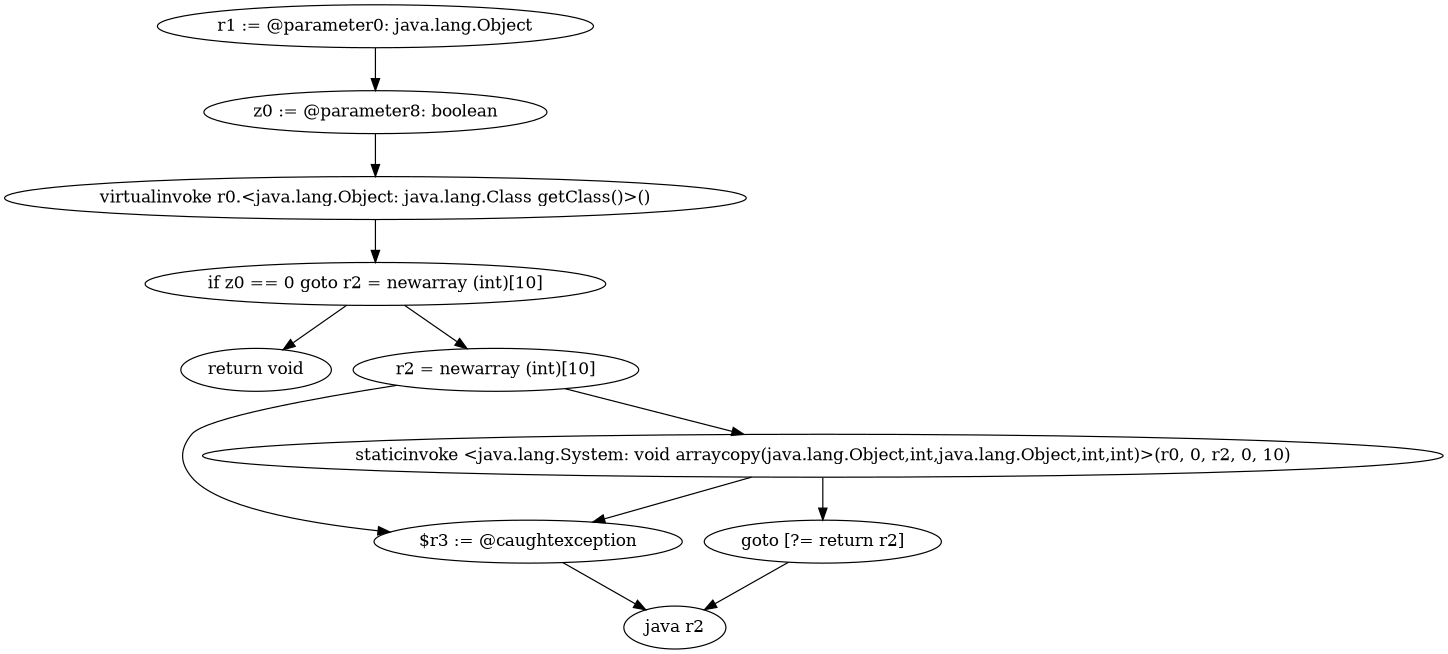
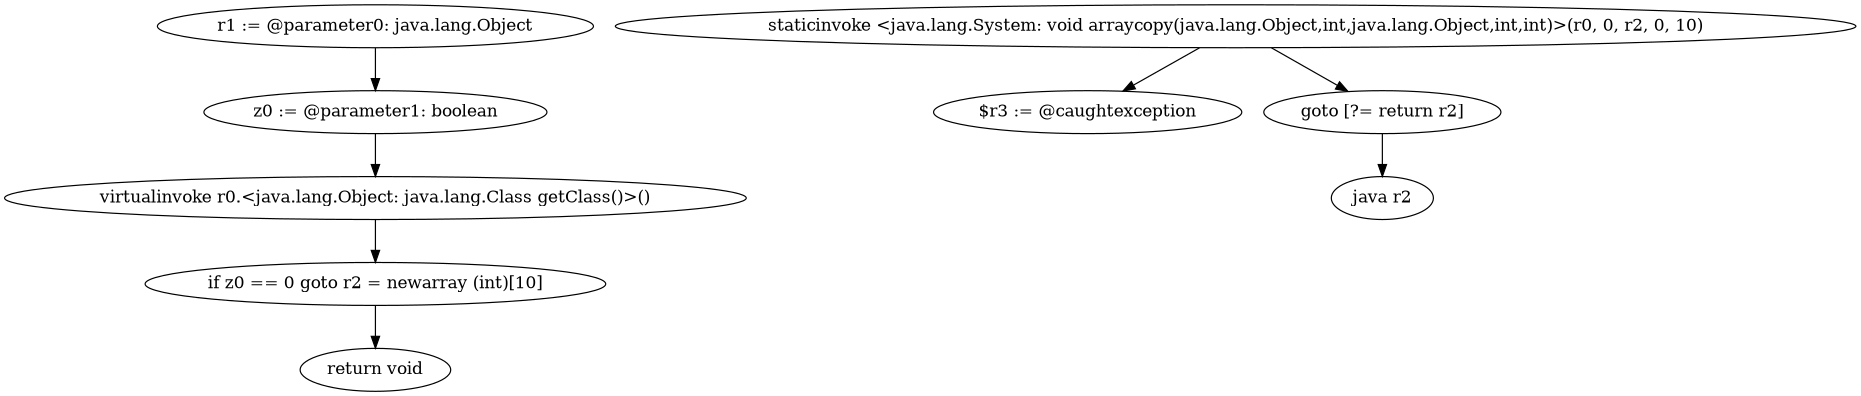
(375, 112) -> (375, 112)
(496, 370) -> none
(599, 583) -> none
